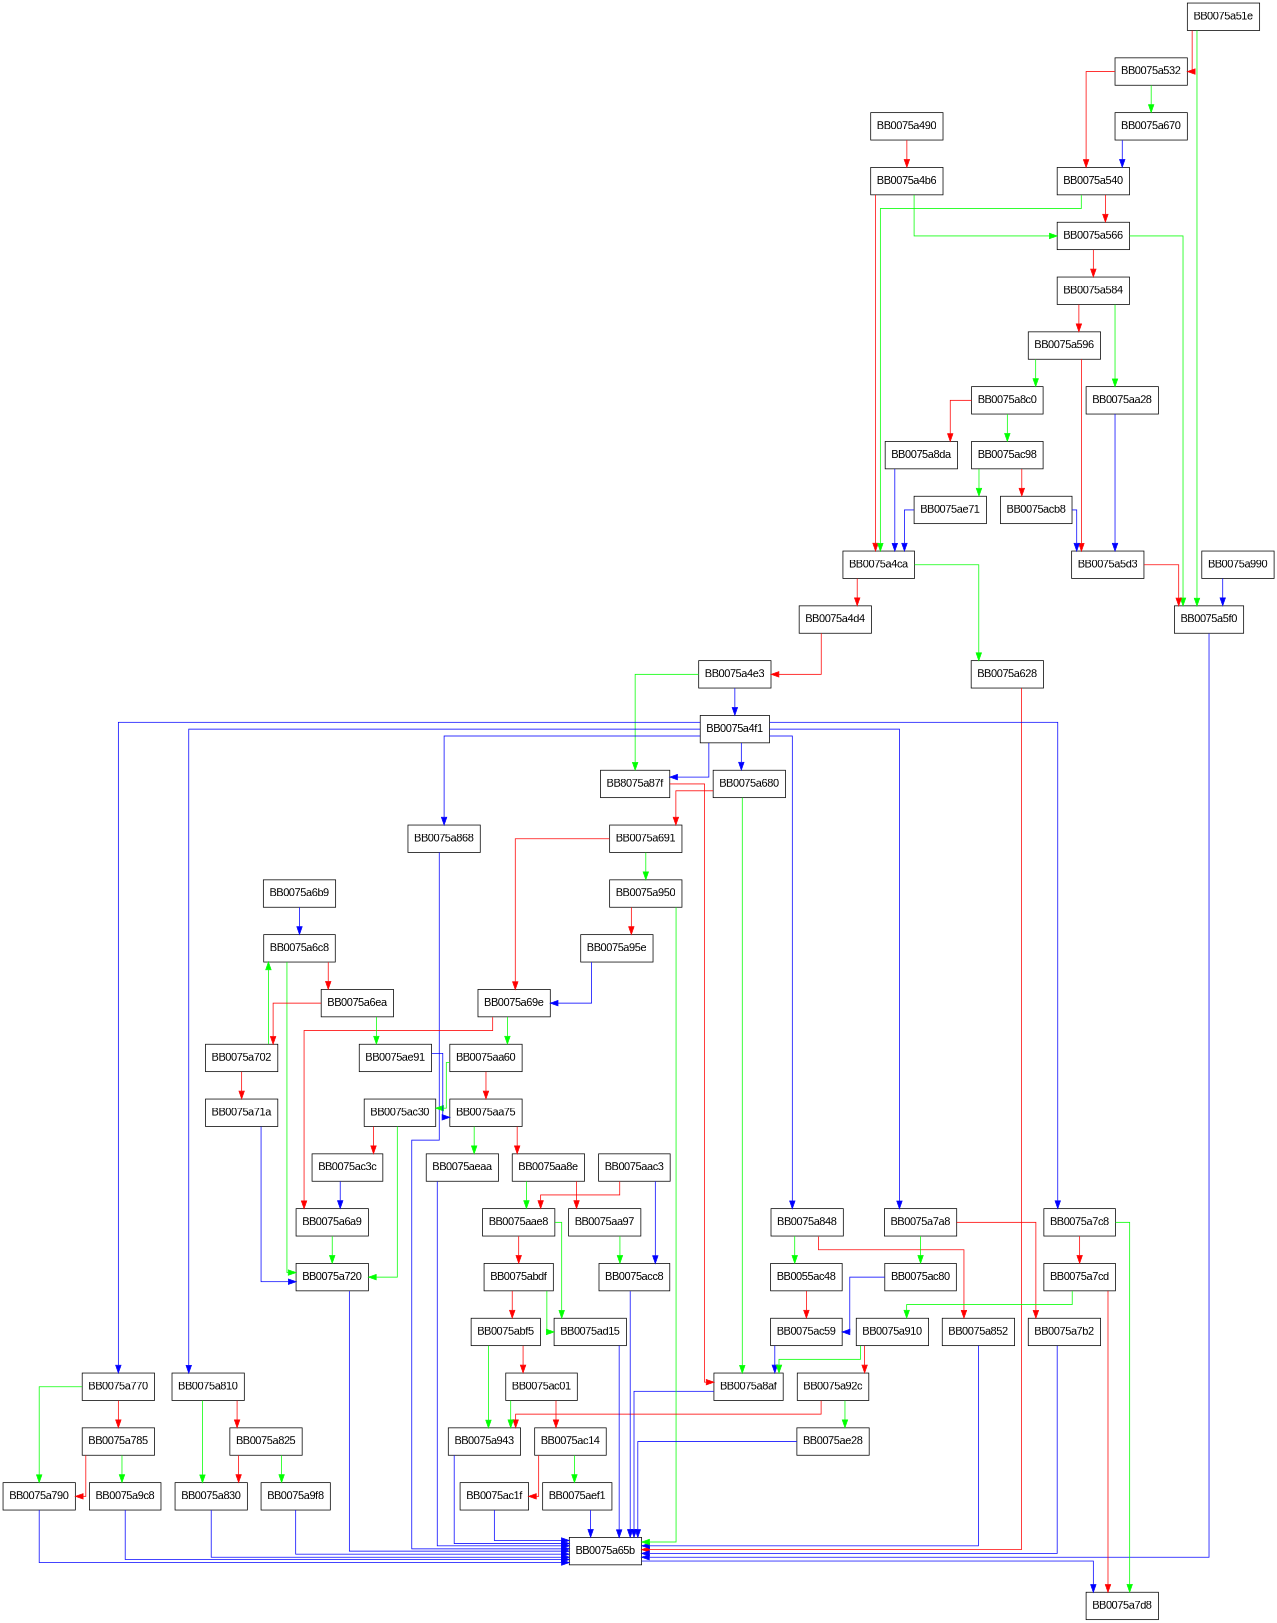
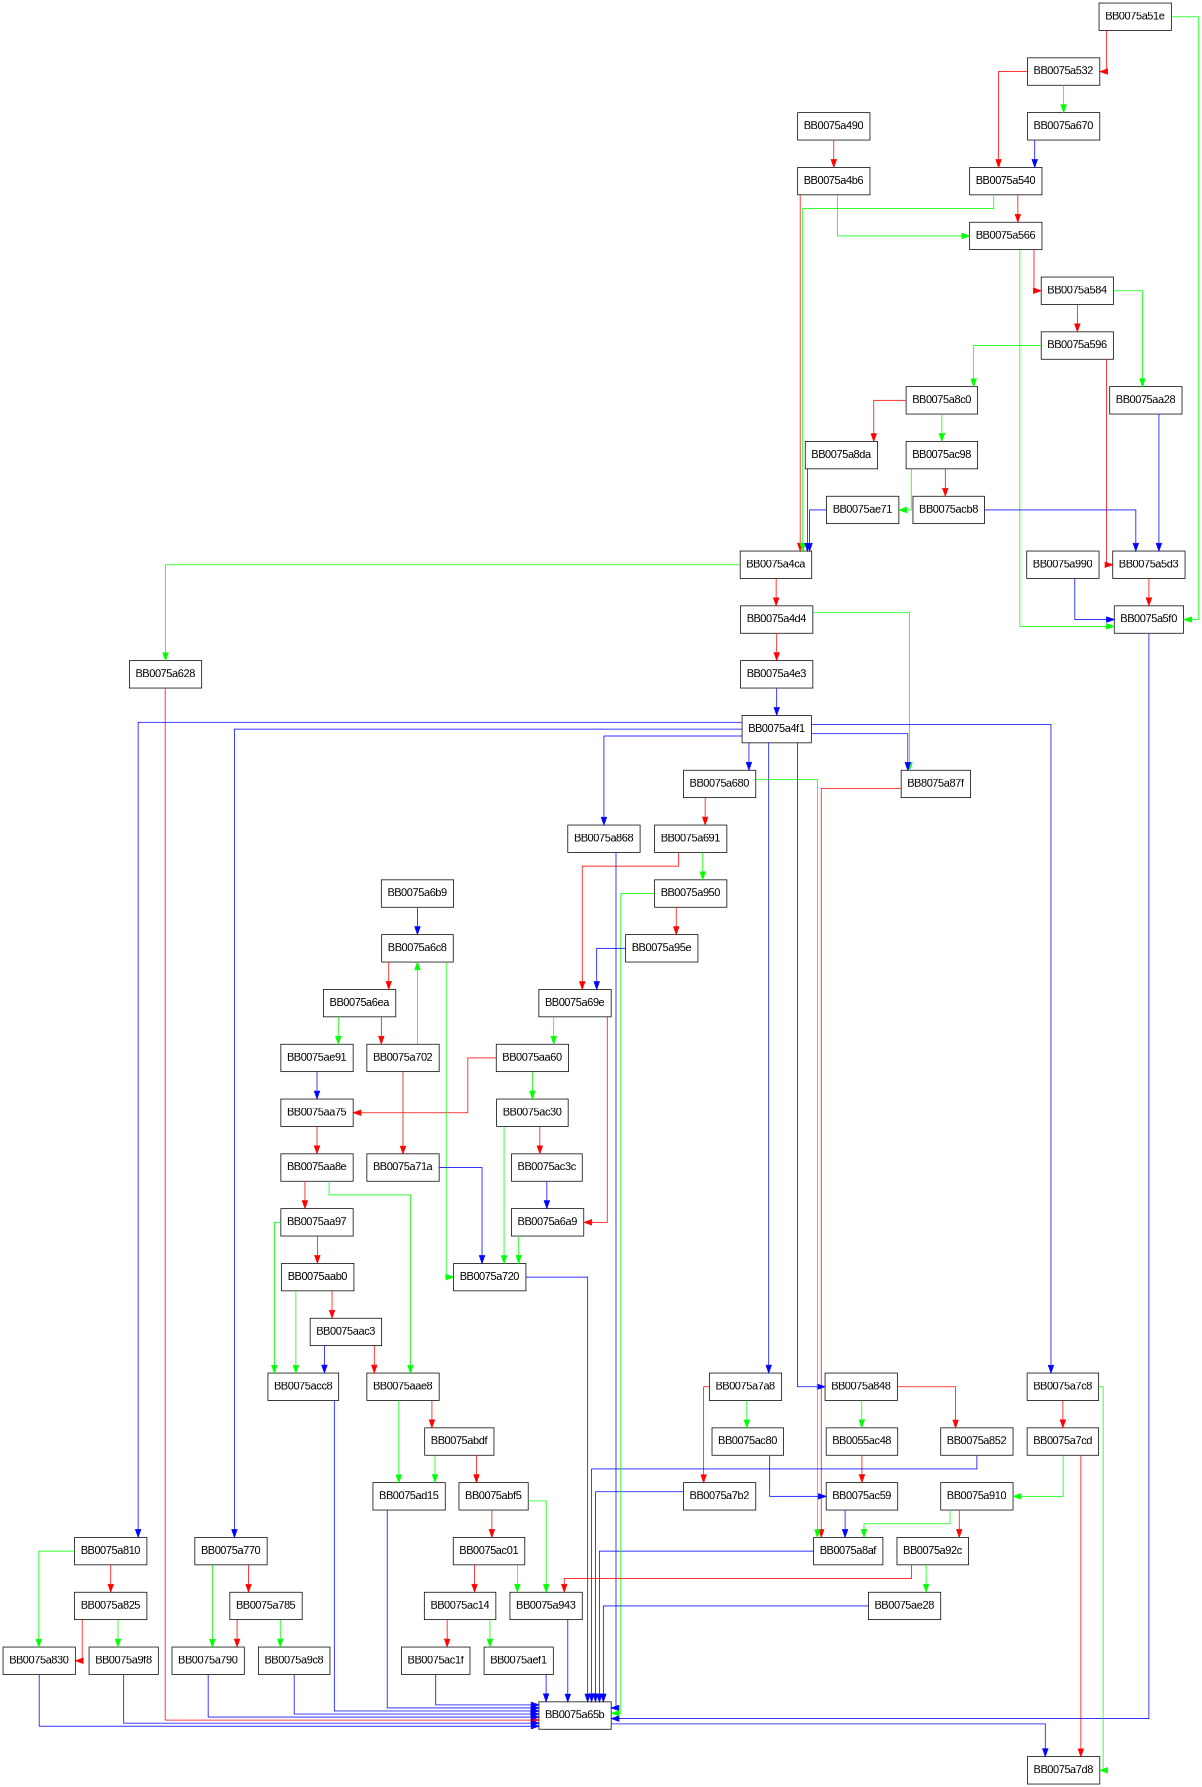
(635, 687) -> (910, 639)
(462, 1168) -> none
none -> (318, 1277)
